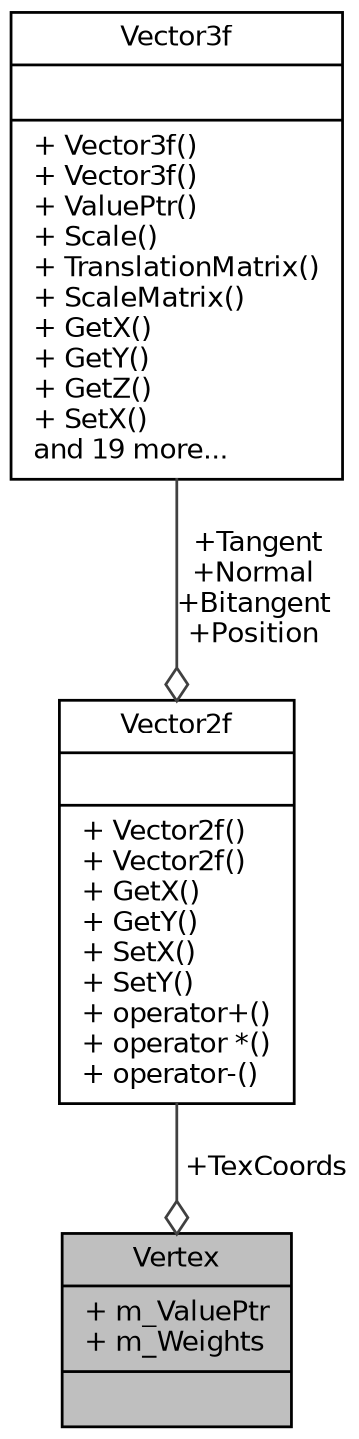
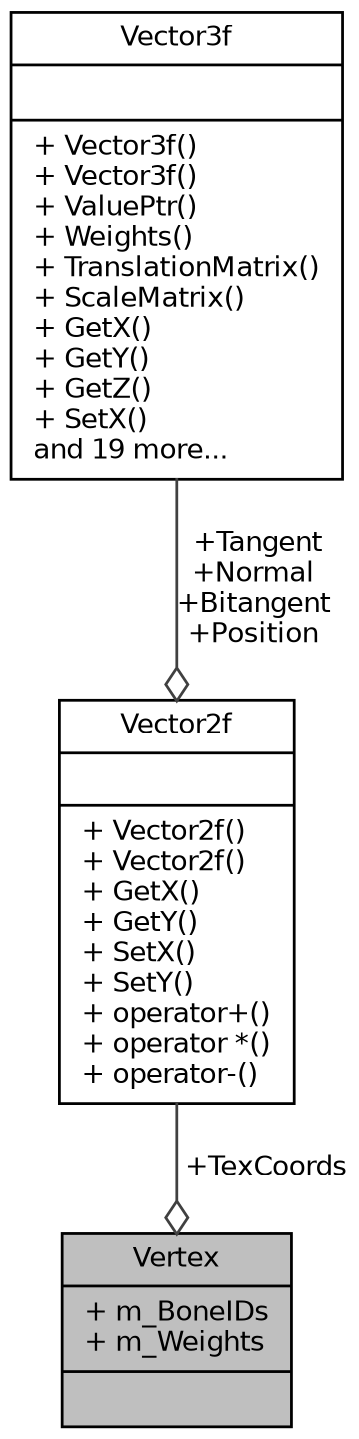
(97, 238) -> (113, 238)
(177, 1312) -> (177, 1312)
